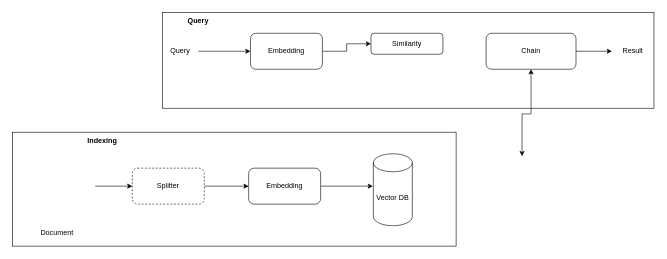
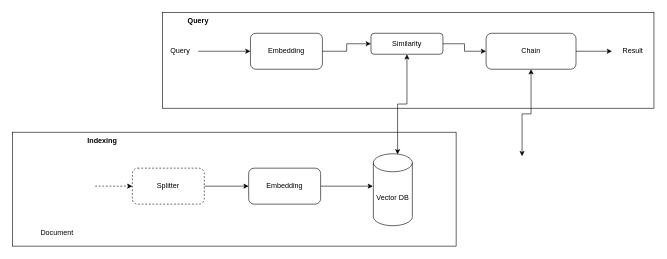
none -> (465, 46)
none -> (398, 121)
(111, 186) -> (111, 186)
